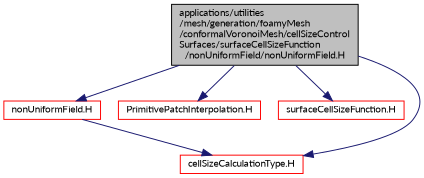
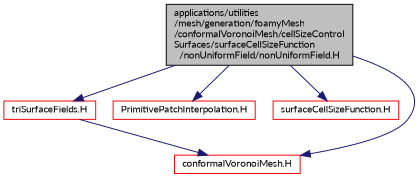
(52, 110) -> (50, 110)
(242, 164) -> (237, 164)
